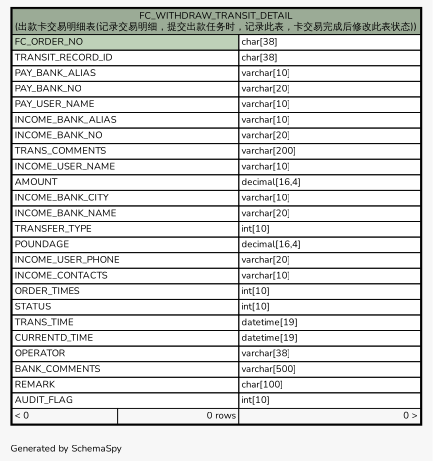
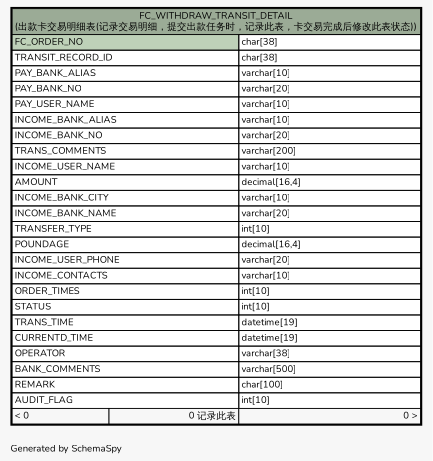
(222, 416) -> (212, 416)
